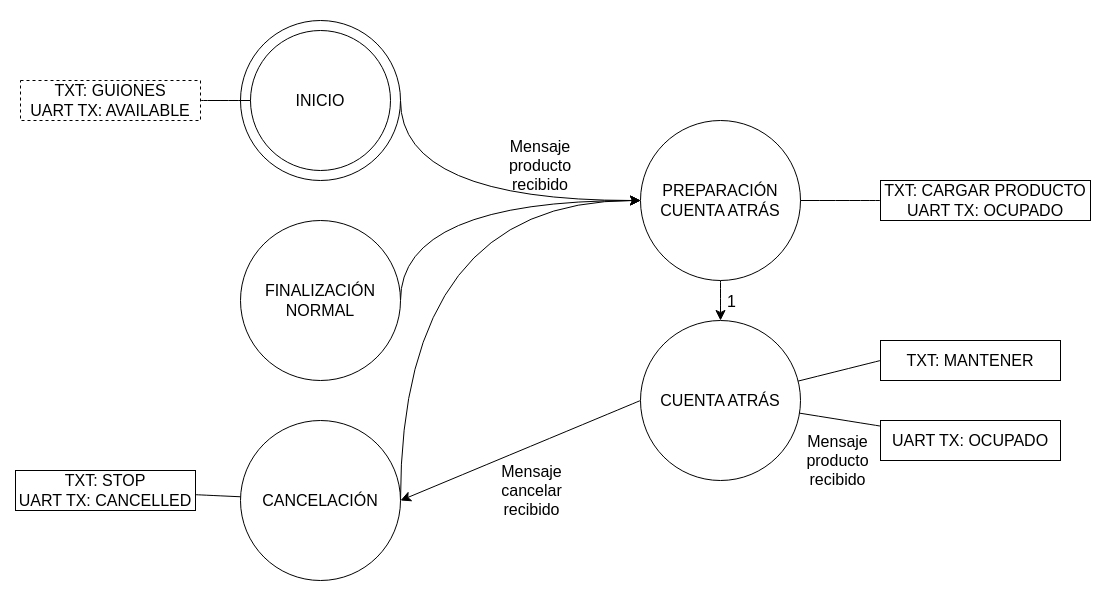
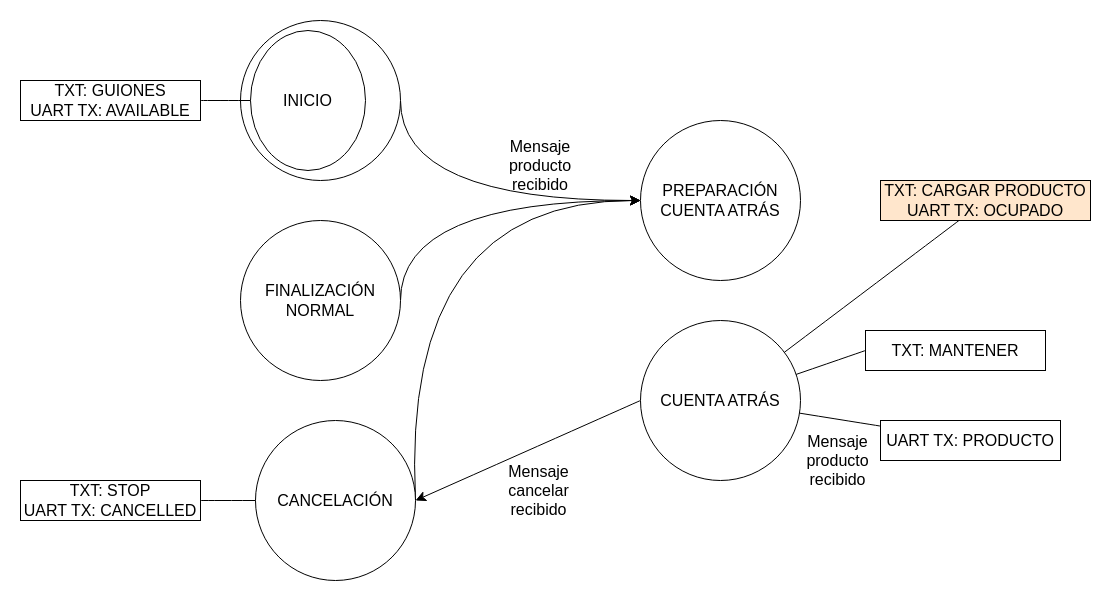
(111, 101) -> (111, 101)
(321, 101) -> (308, 101)
(840, 201) -> (871, 287)
(986, 201) -> (986, 201)
(721, 296) -> none
(971, 361) -> (956, 351)
(971, 441) -> (971, 441)
(106, 491) -> (111, 501)
(321, 501) -> (336, 501)
